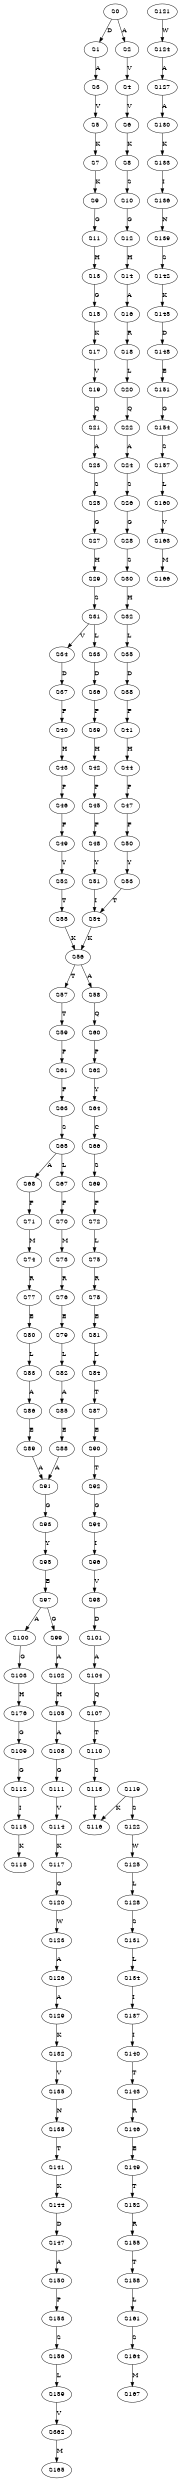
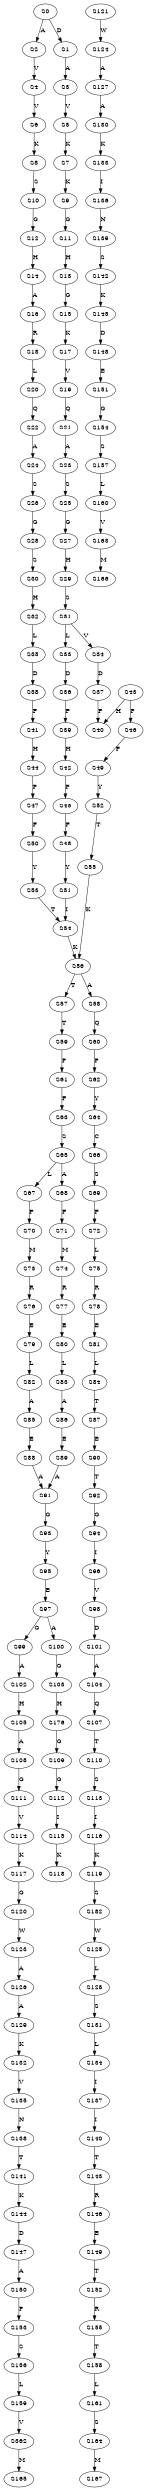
(62, 747) -> (116, 710)
(115, 1807) -> (95, 1853)
(132, 1827) -> (95, 1912)
